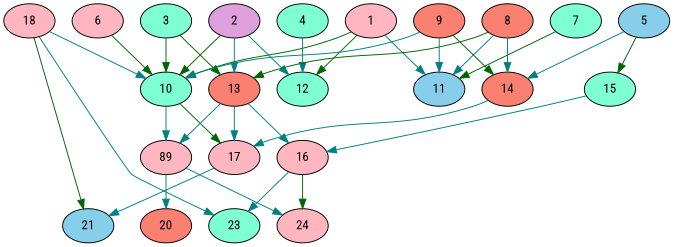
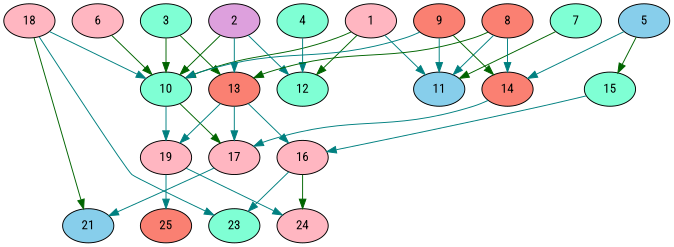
(166, 157) -> (166, 157)
(166, 226) -> (166, 226)
